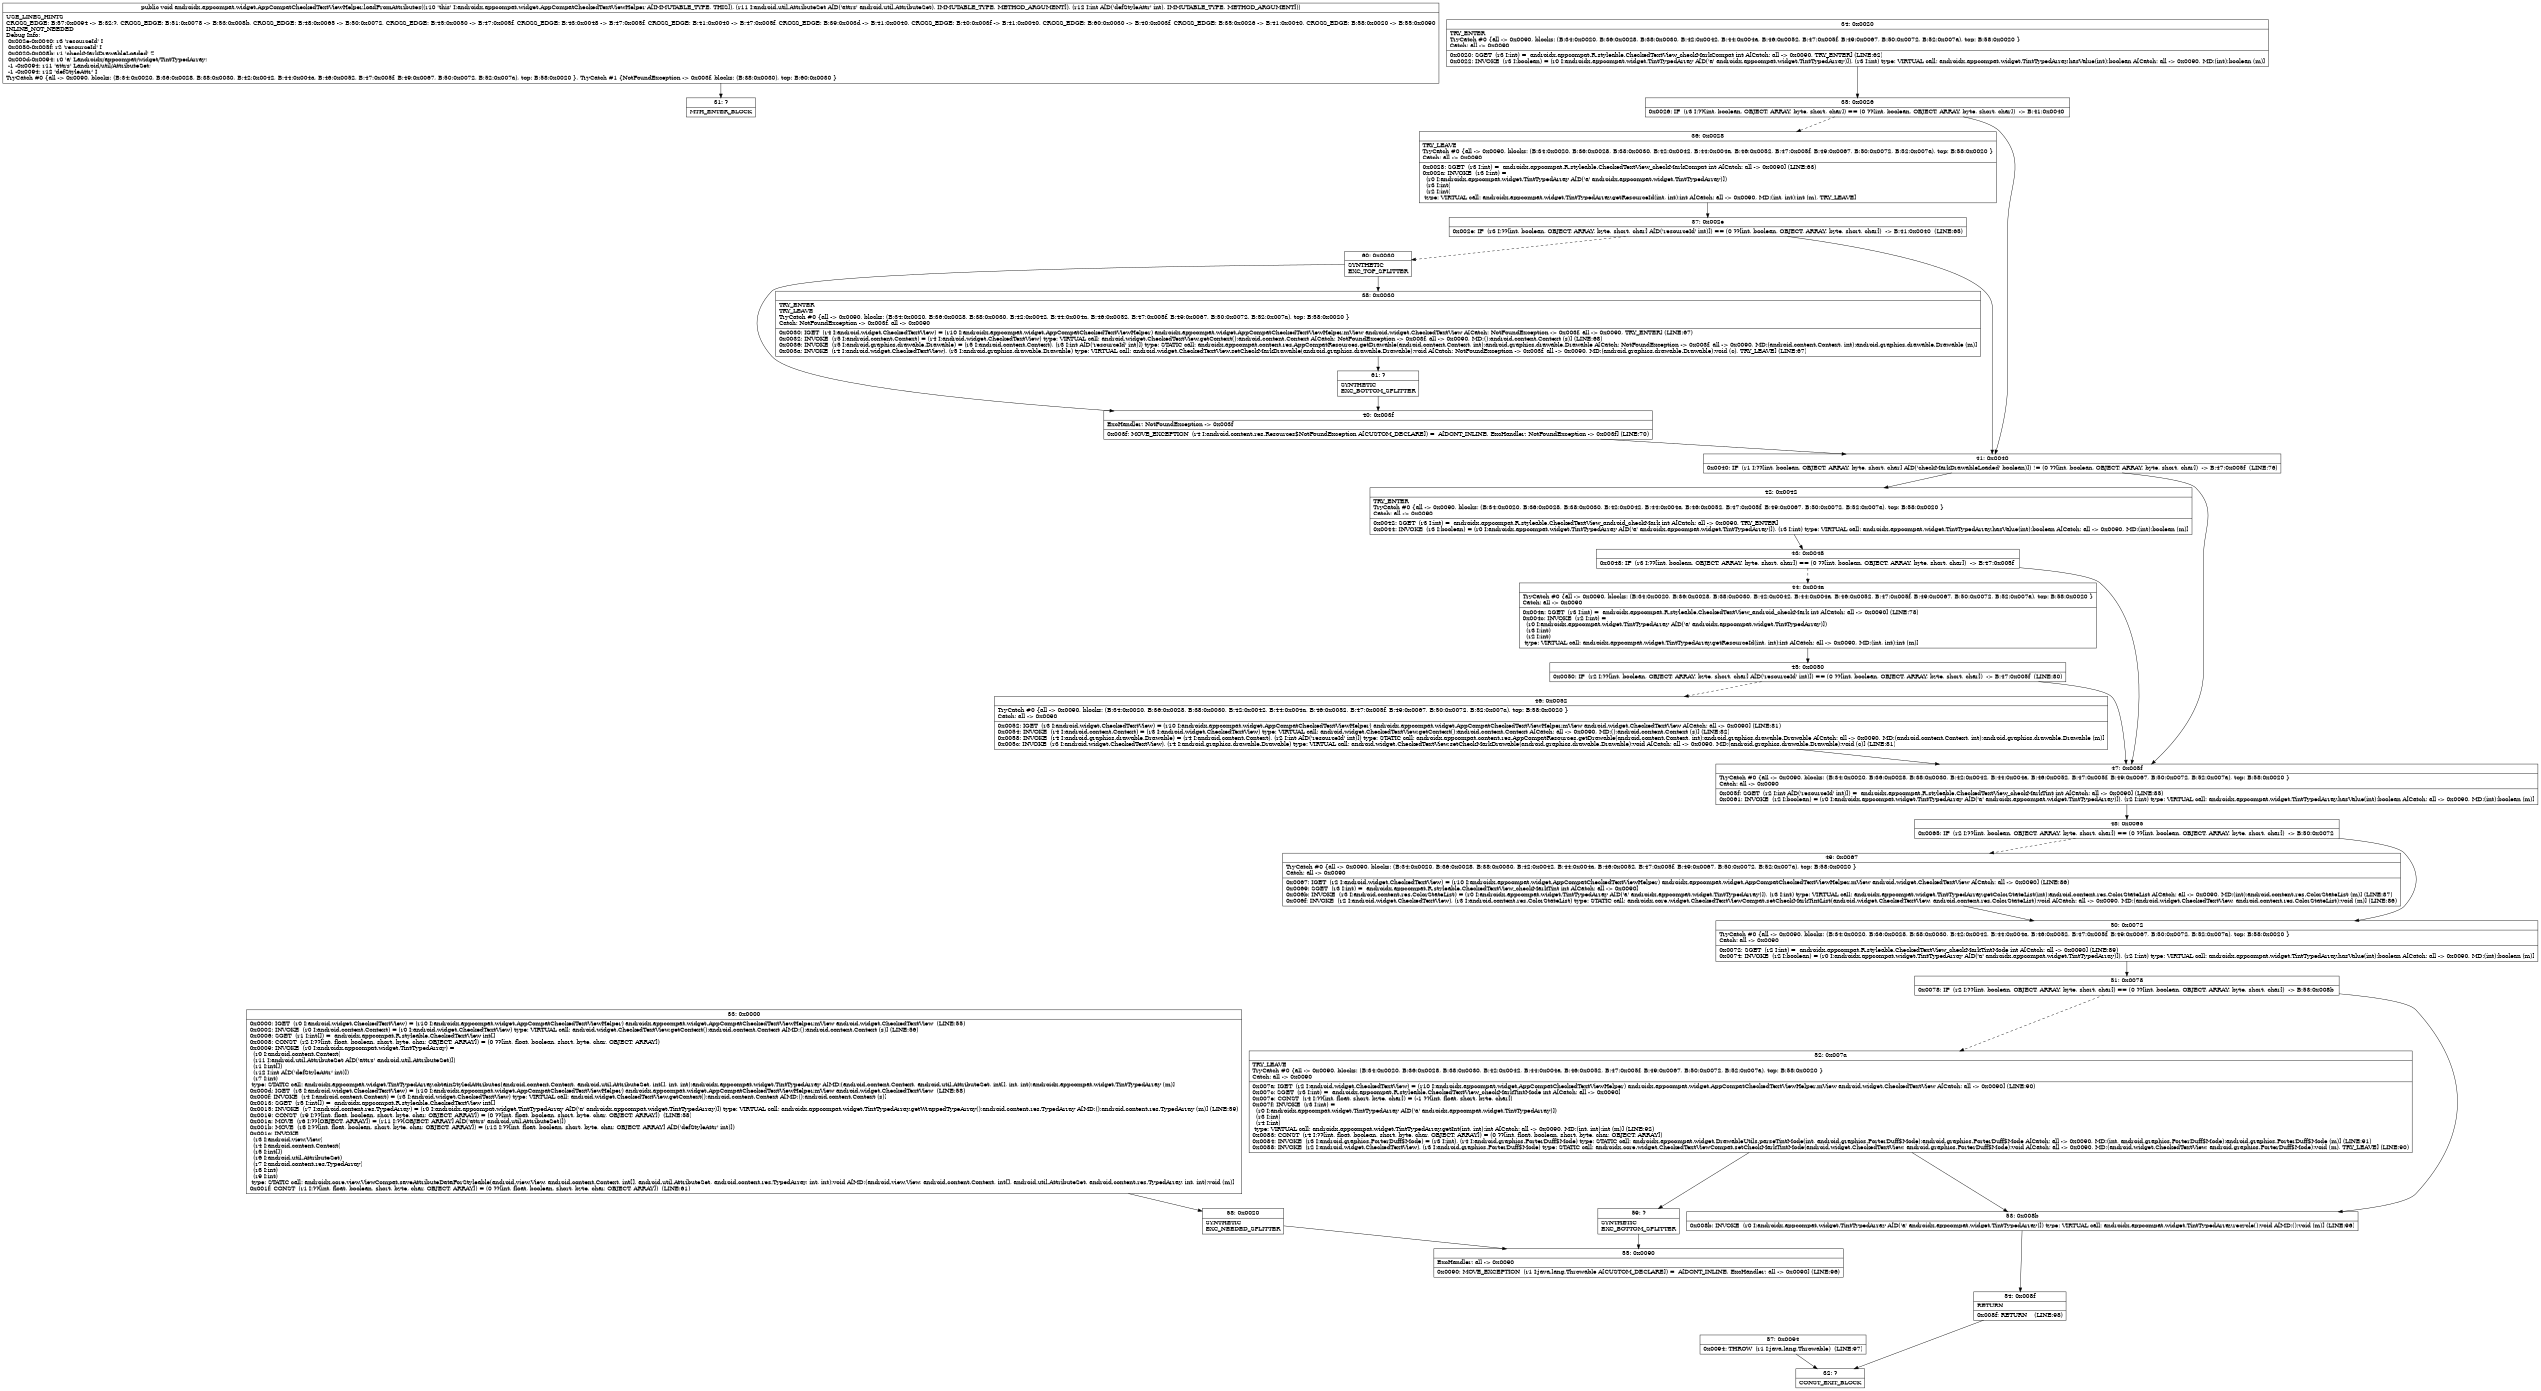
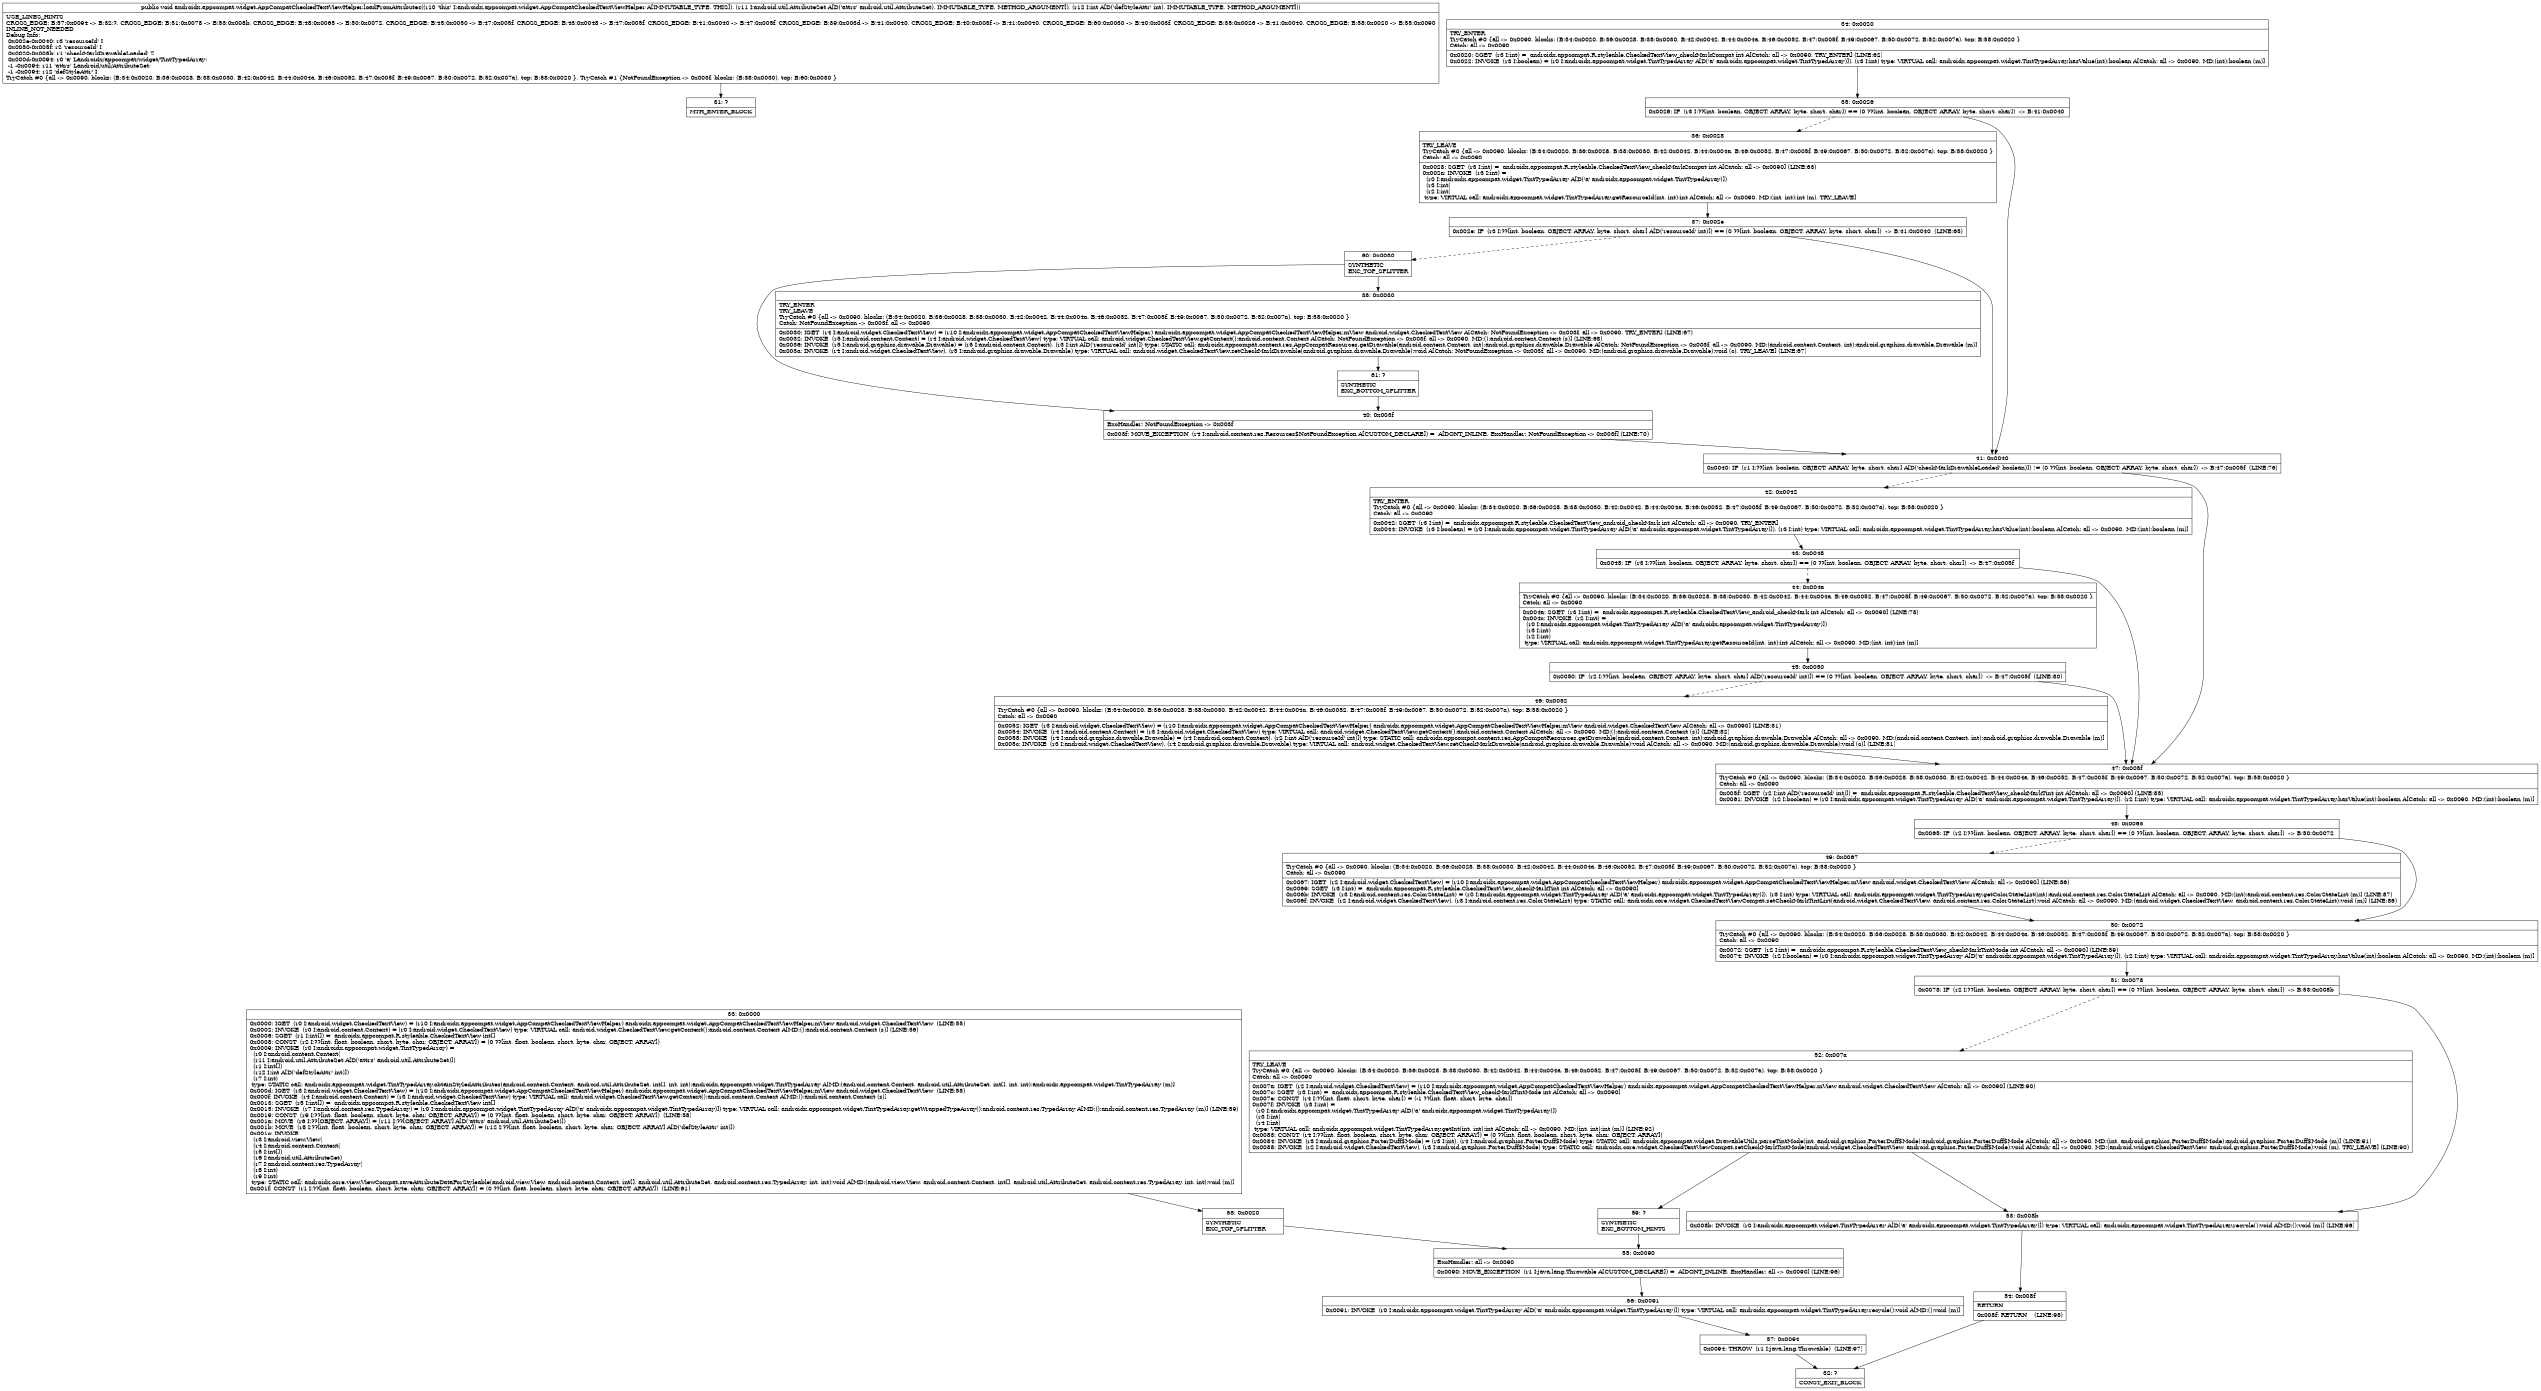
(1920, 480) -> (1920, 480)
(1243, 1229) -> (1236, 1229)
(1639, 1229) -> (1633, 1229)
none -> (1643, 1306)
